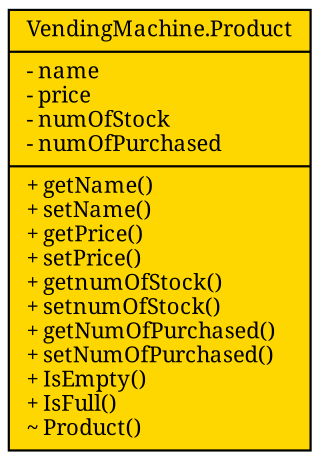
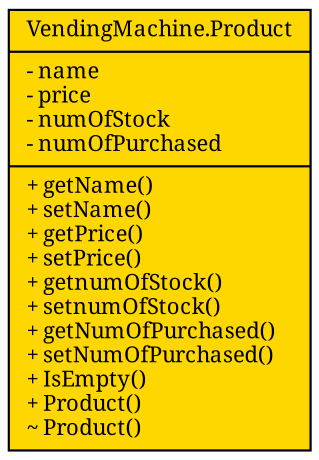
(73, 404) -> (85, 404)
